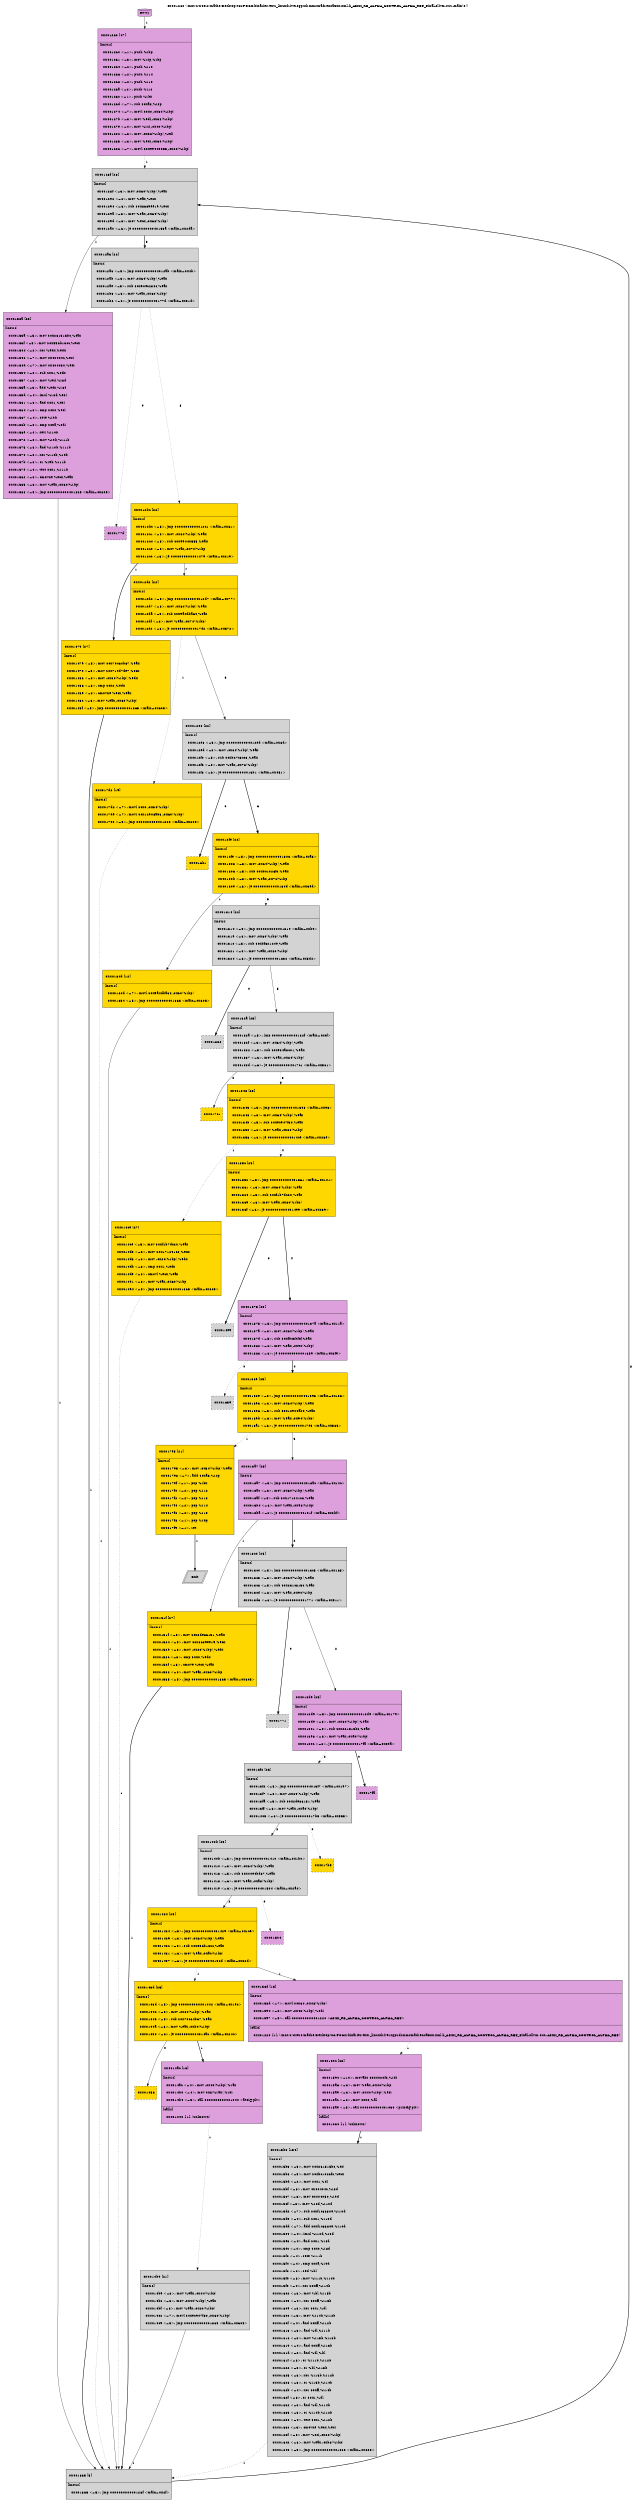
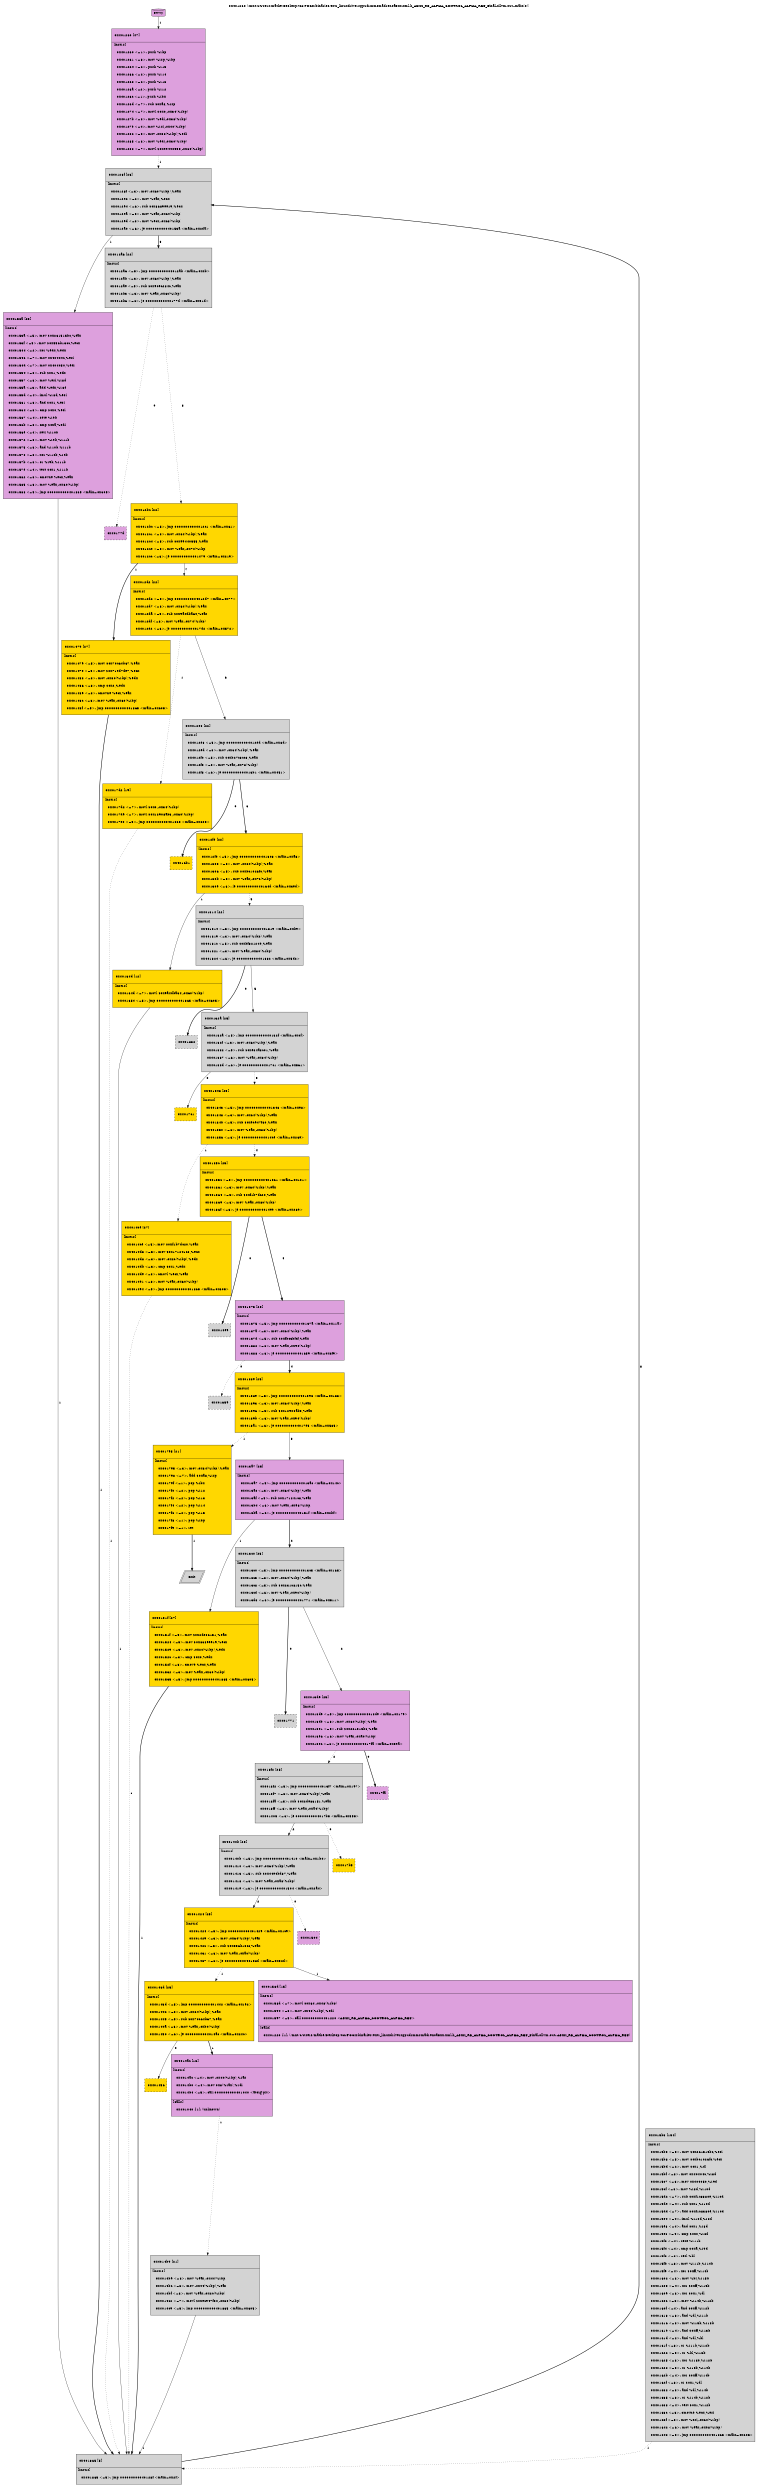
(369, 2093) -> none
